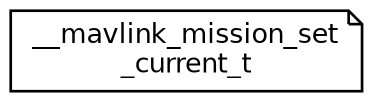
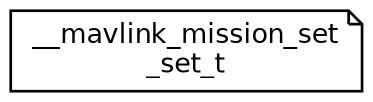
(186, 51) -> (186, 51)
